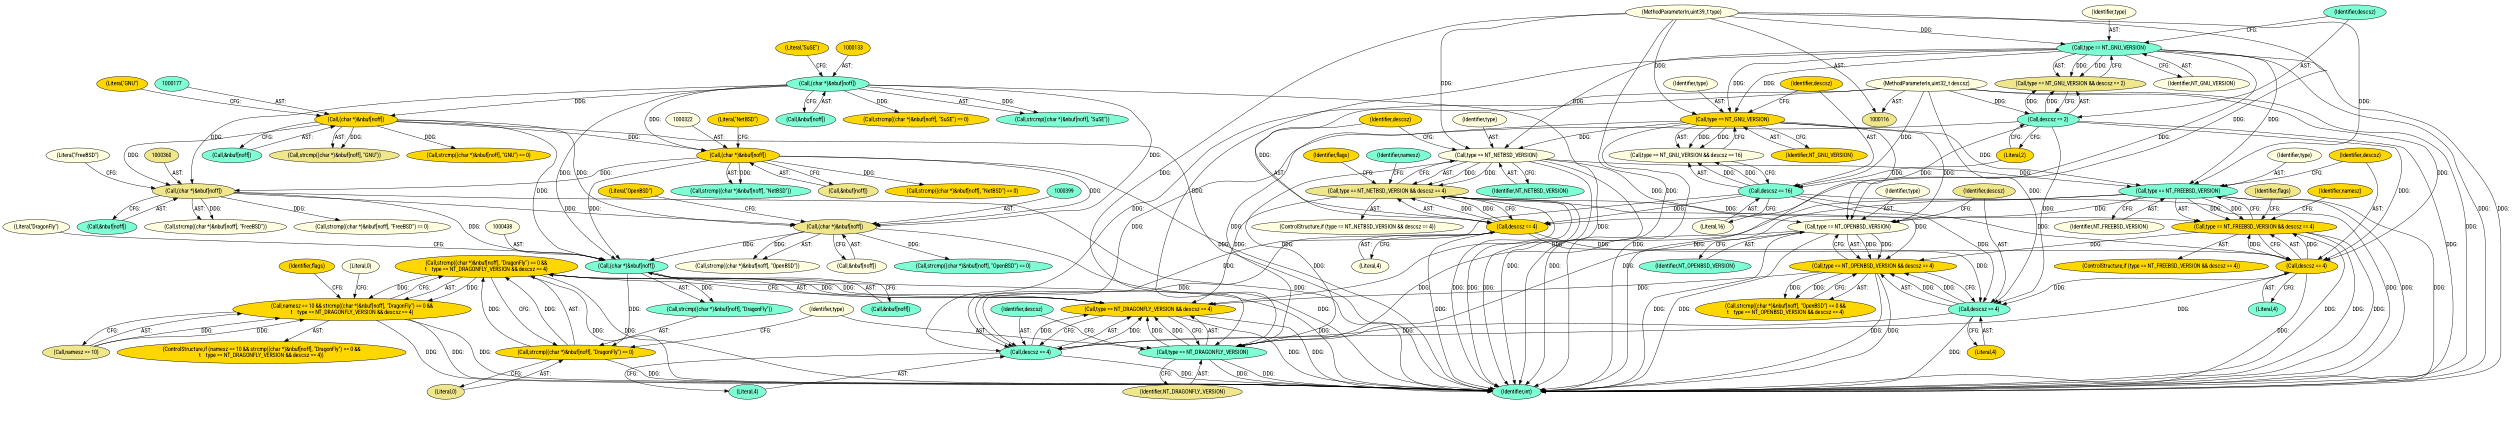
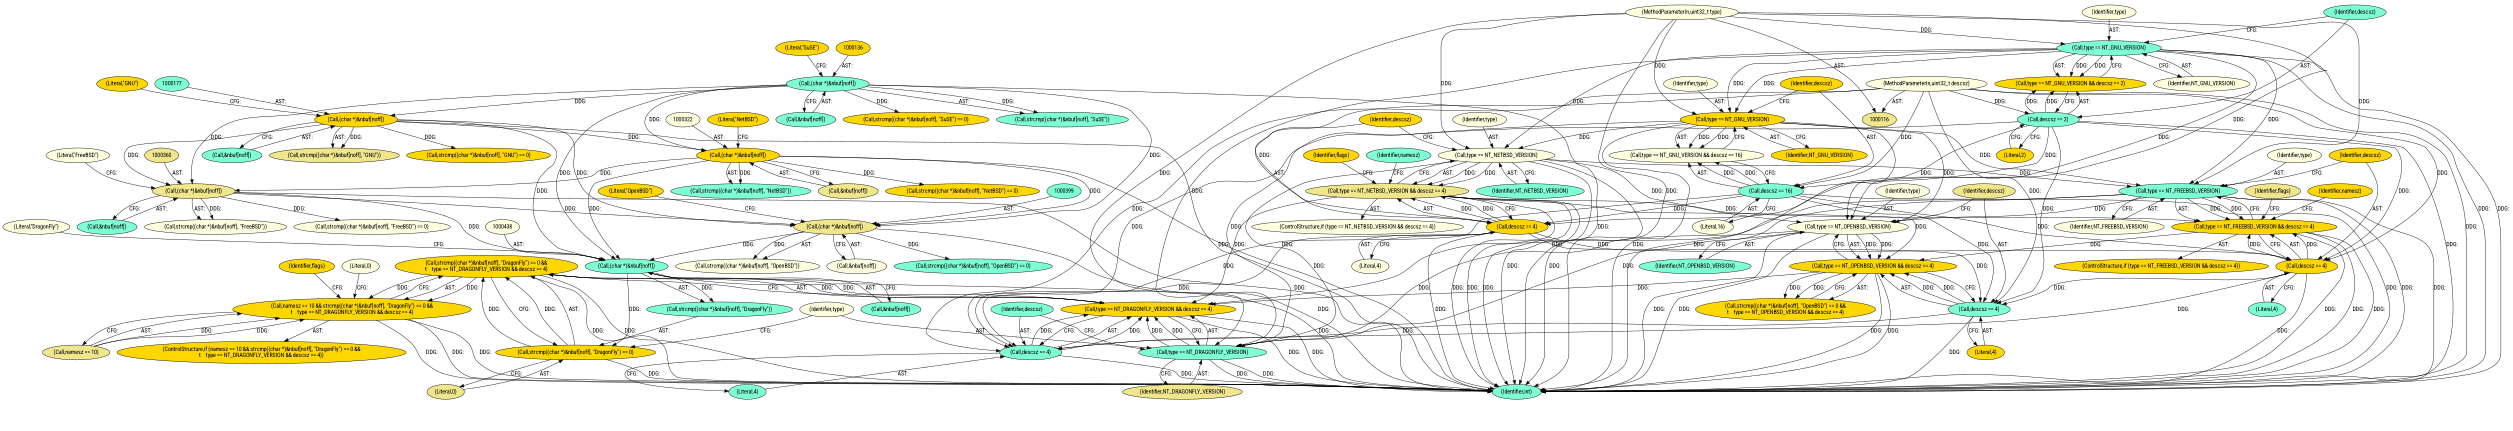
(1682, 12) -> (1682, 12)
(853, 48) -> (853, 48)
(2070, 84) -> (2070, 84)
(1886, 171) -> (1994, 171)
